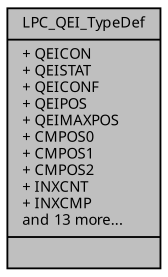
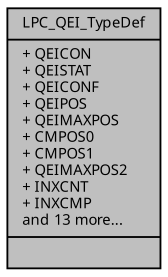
(59, 171) -> (76, 171)
